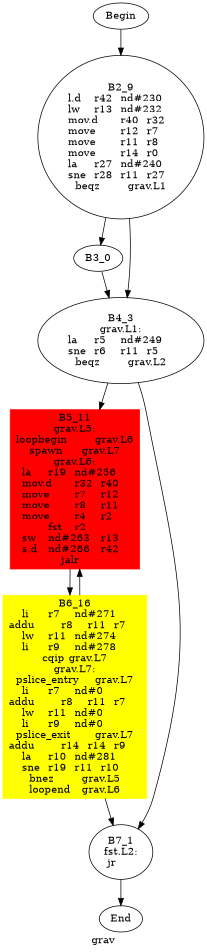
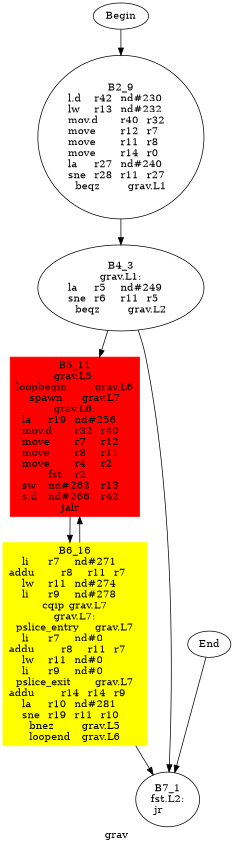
(98, 258) -> none
(121, 889) -> (191, 711)
